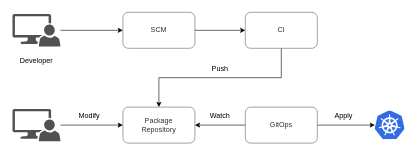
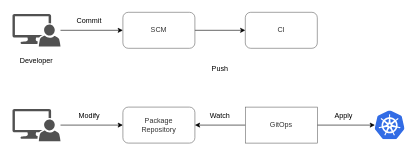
none -> (89, 21)
(281, 78) -> none
(281, 125) -> (281, 125)
